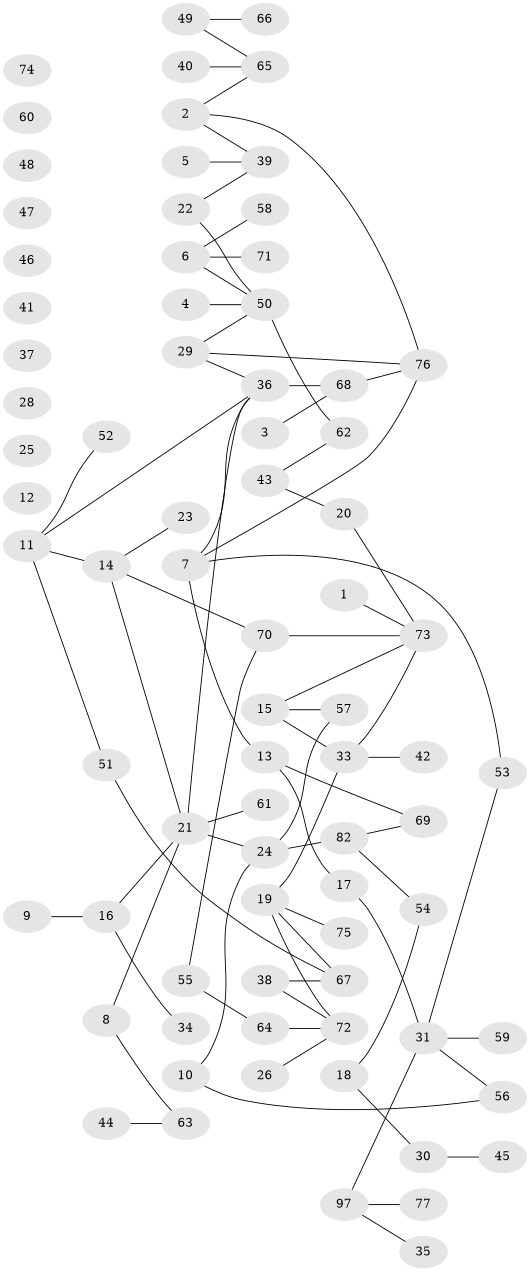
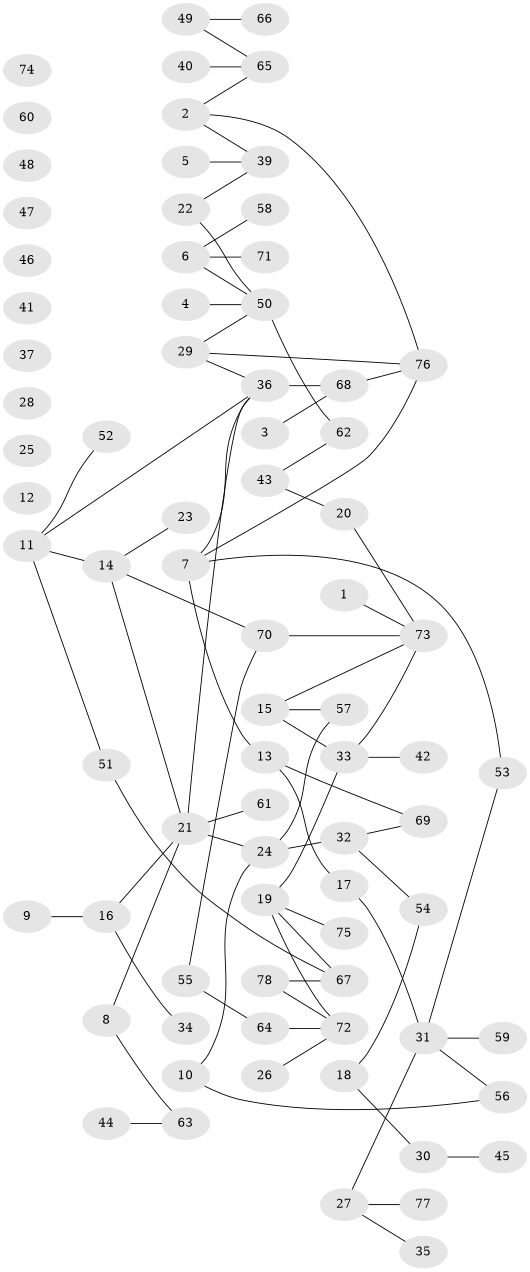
(344, 838) -> (344, 838)
(265, 981) -> (265, 981)
(344, 1205) -> (344, 1205)
